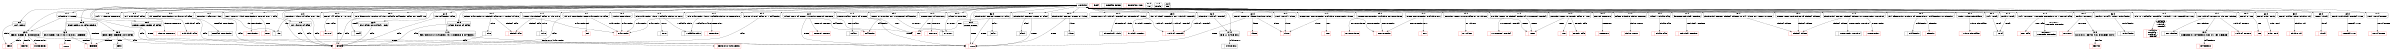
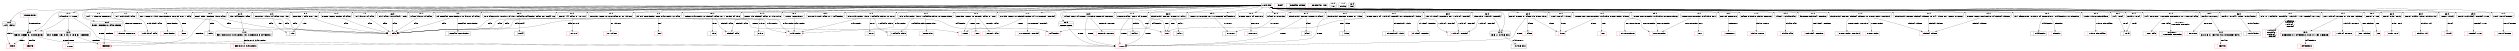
(331, 24) -> (576, 24)
(703, 24) -> (918, 24)
(82, 25) -> (107, 25)
(32, 40) -> (29, 24)
(413, 44) -> (503, 24)
